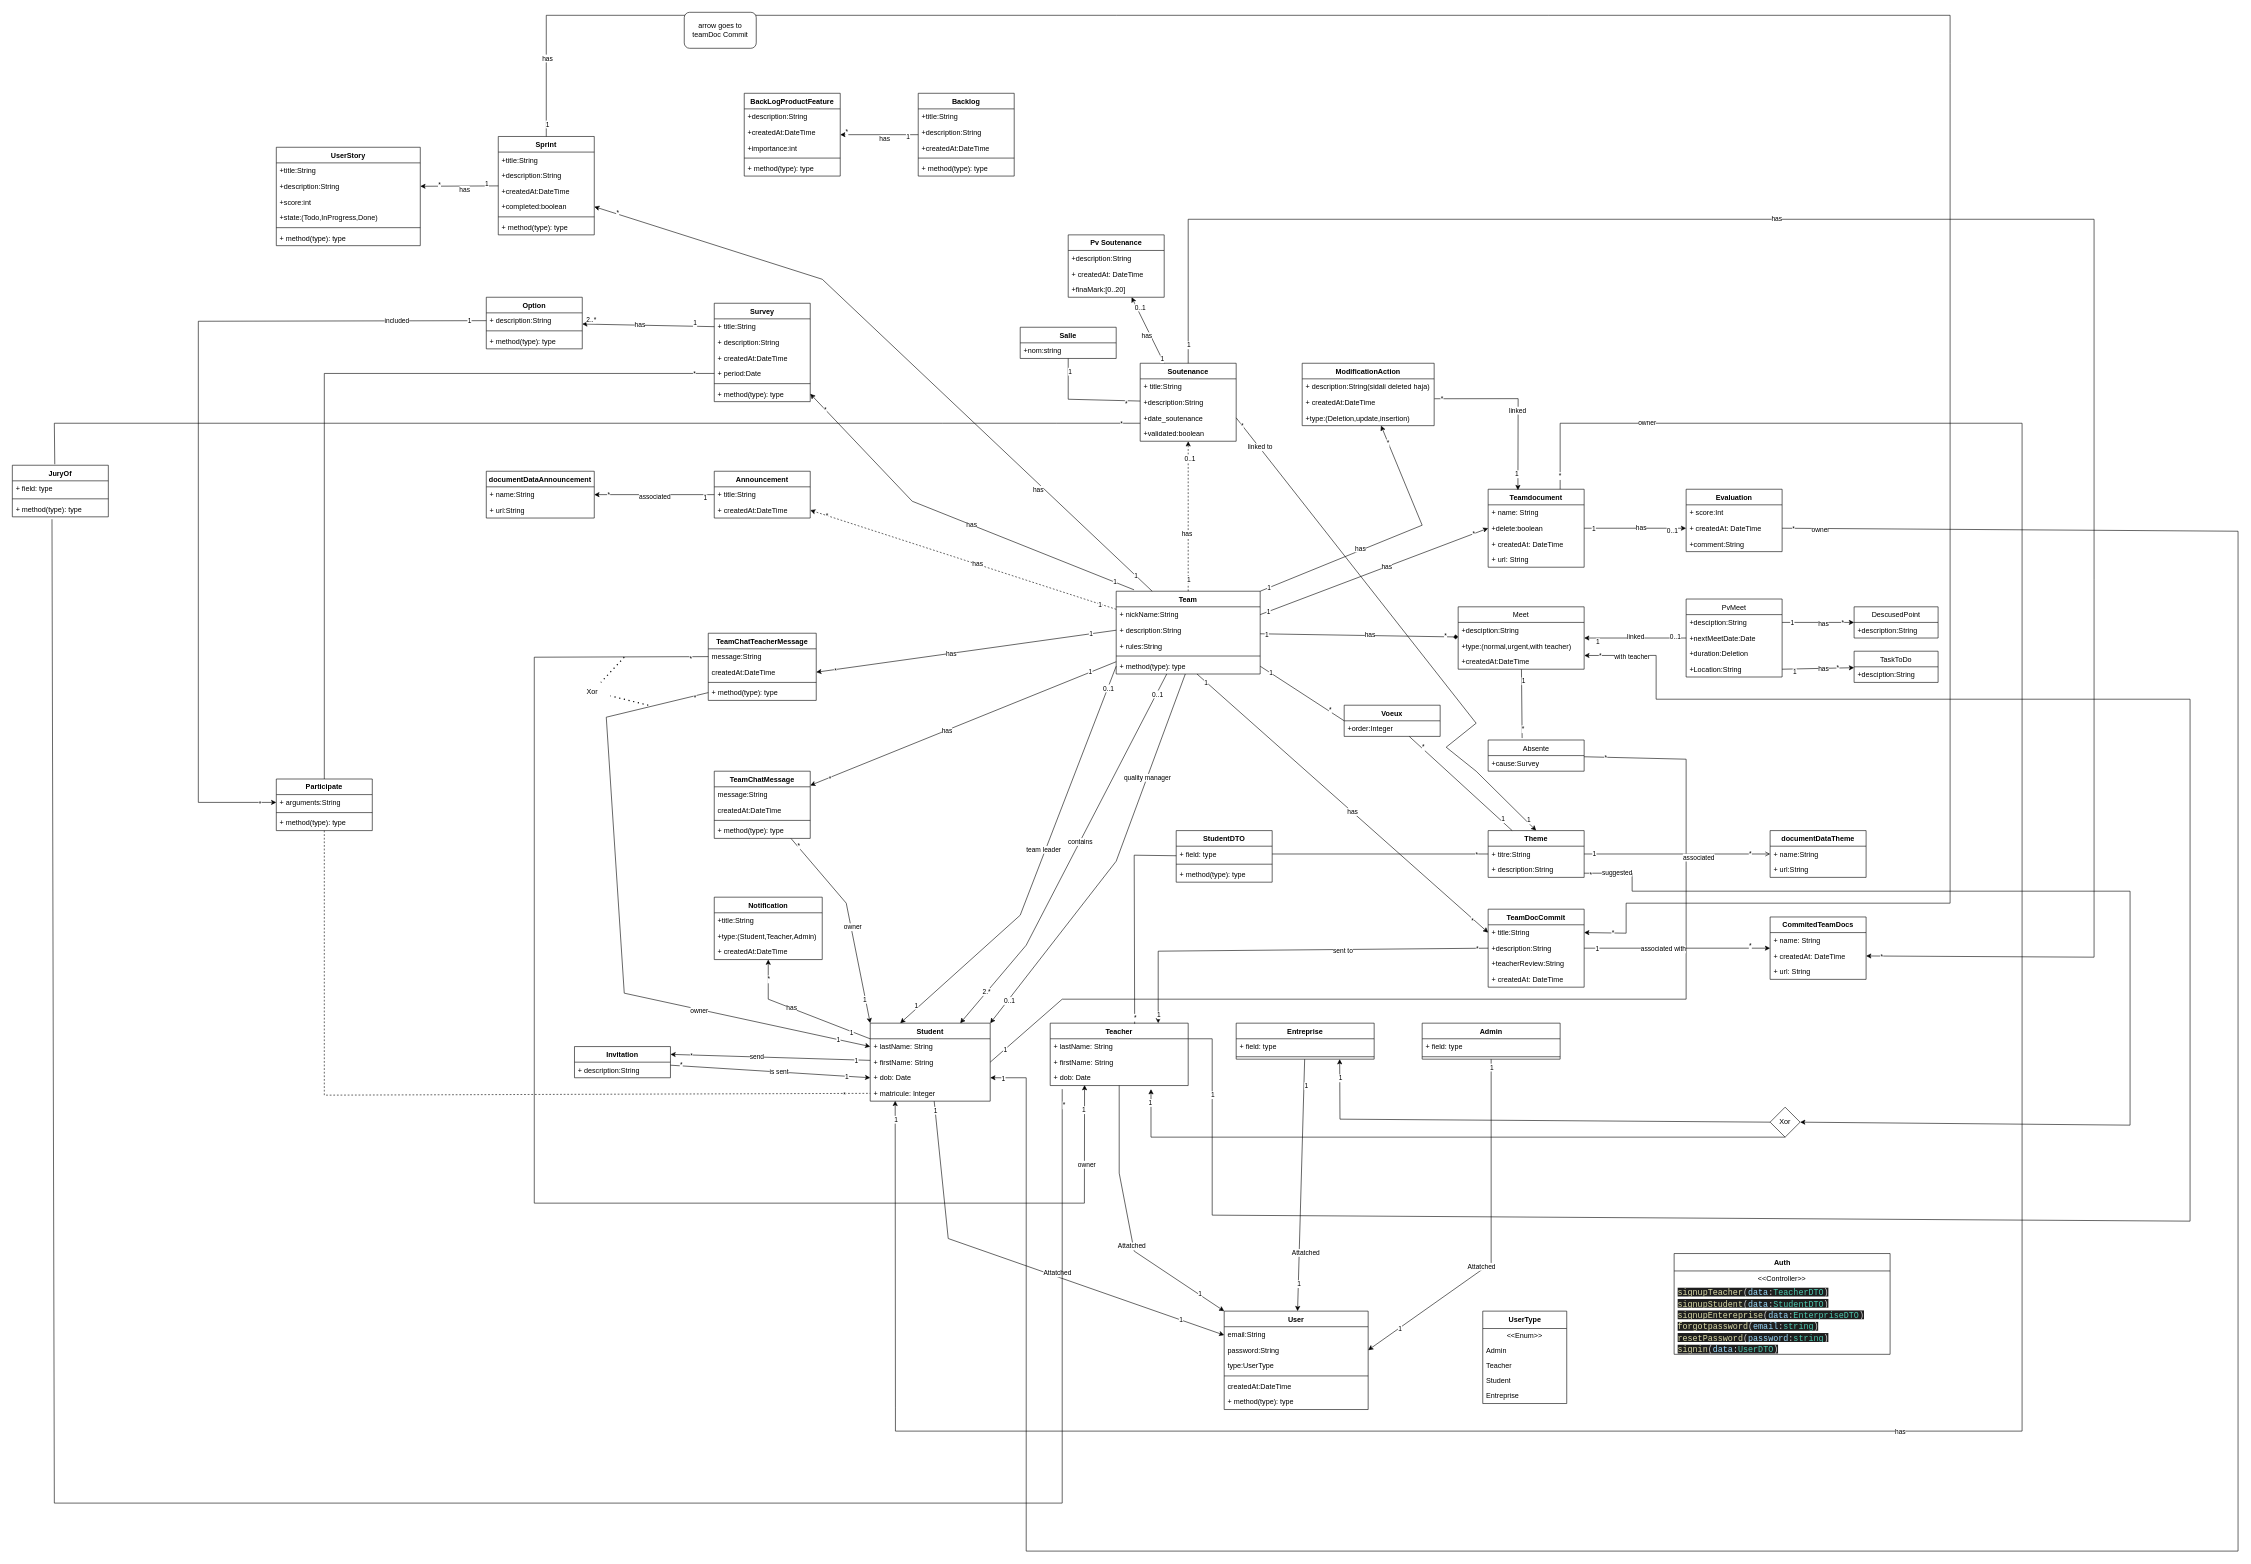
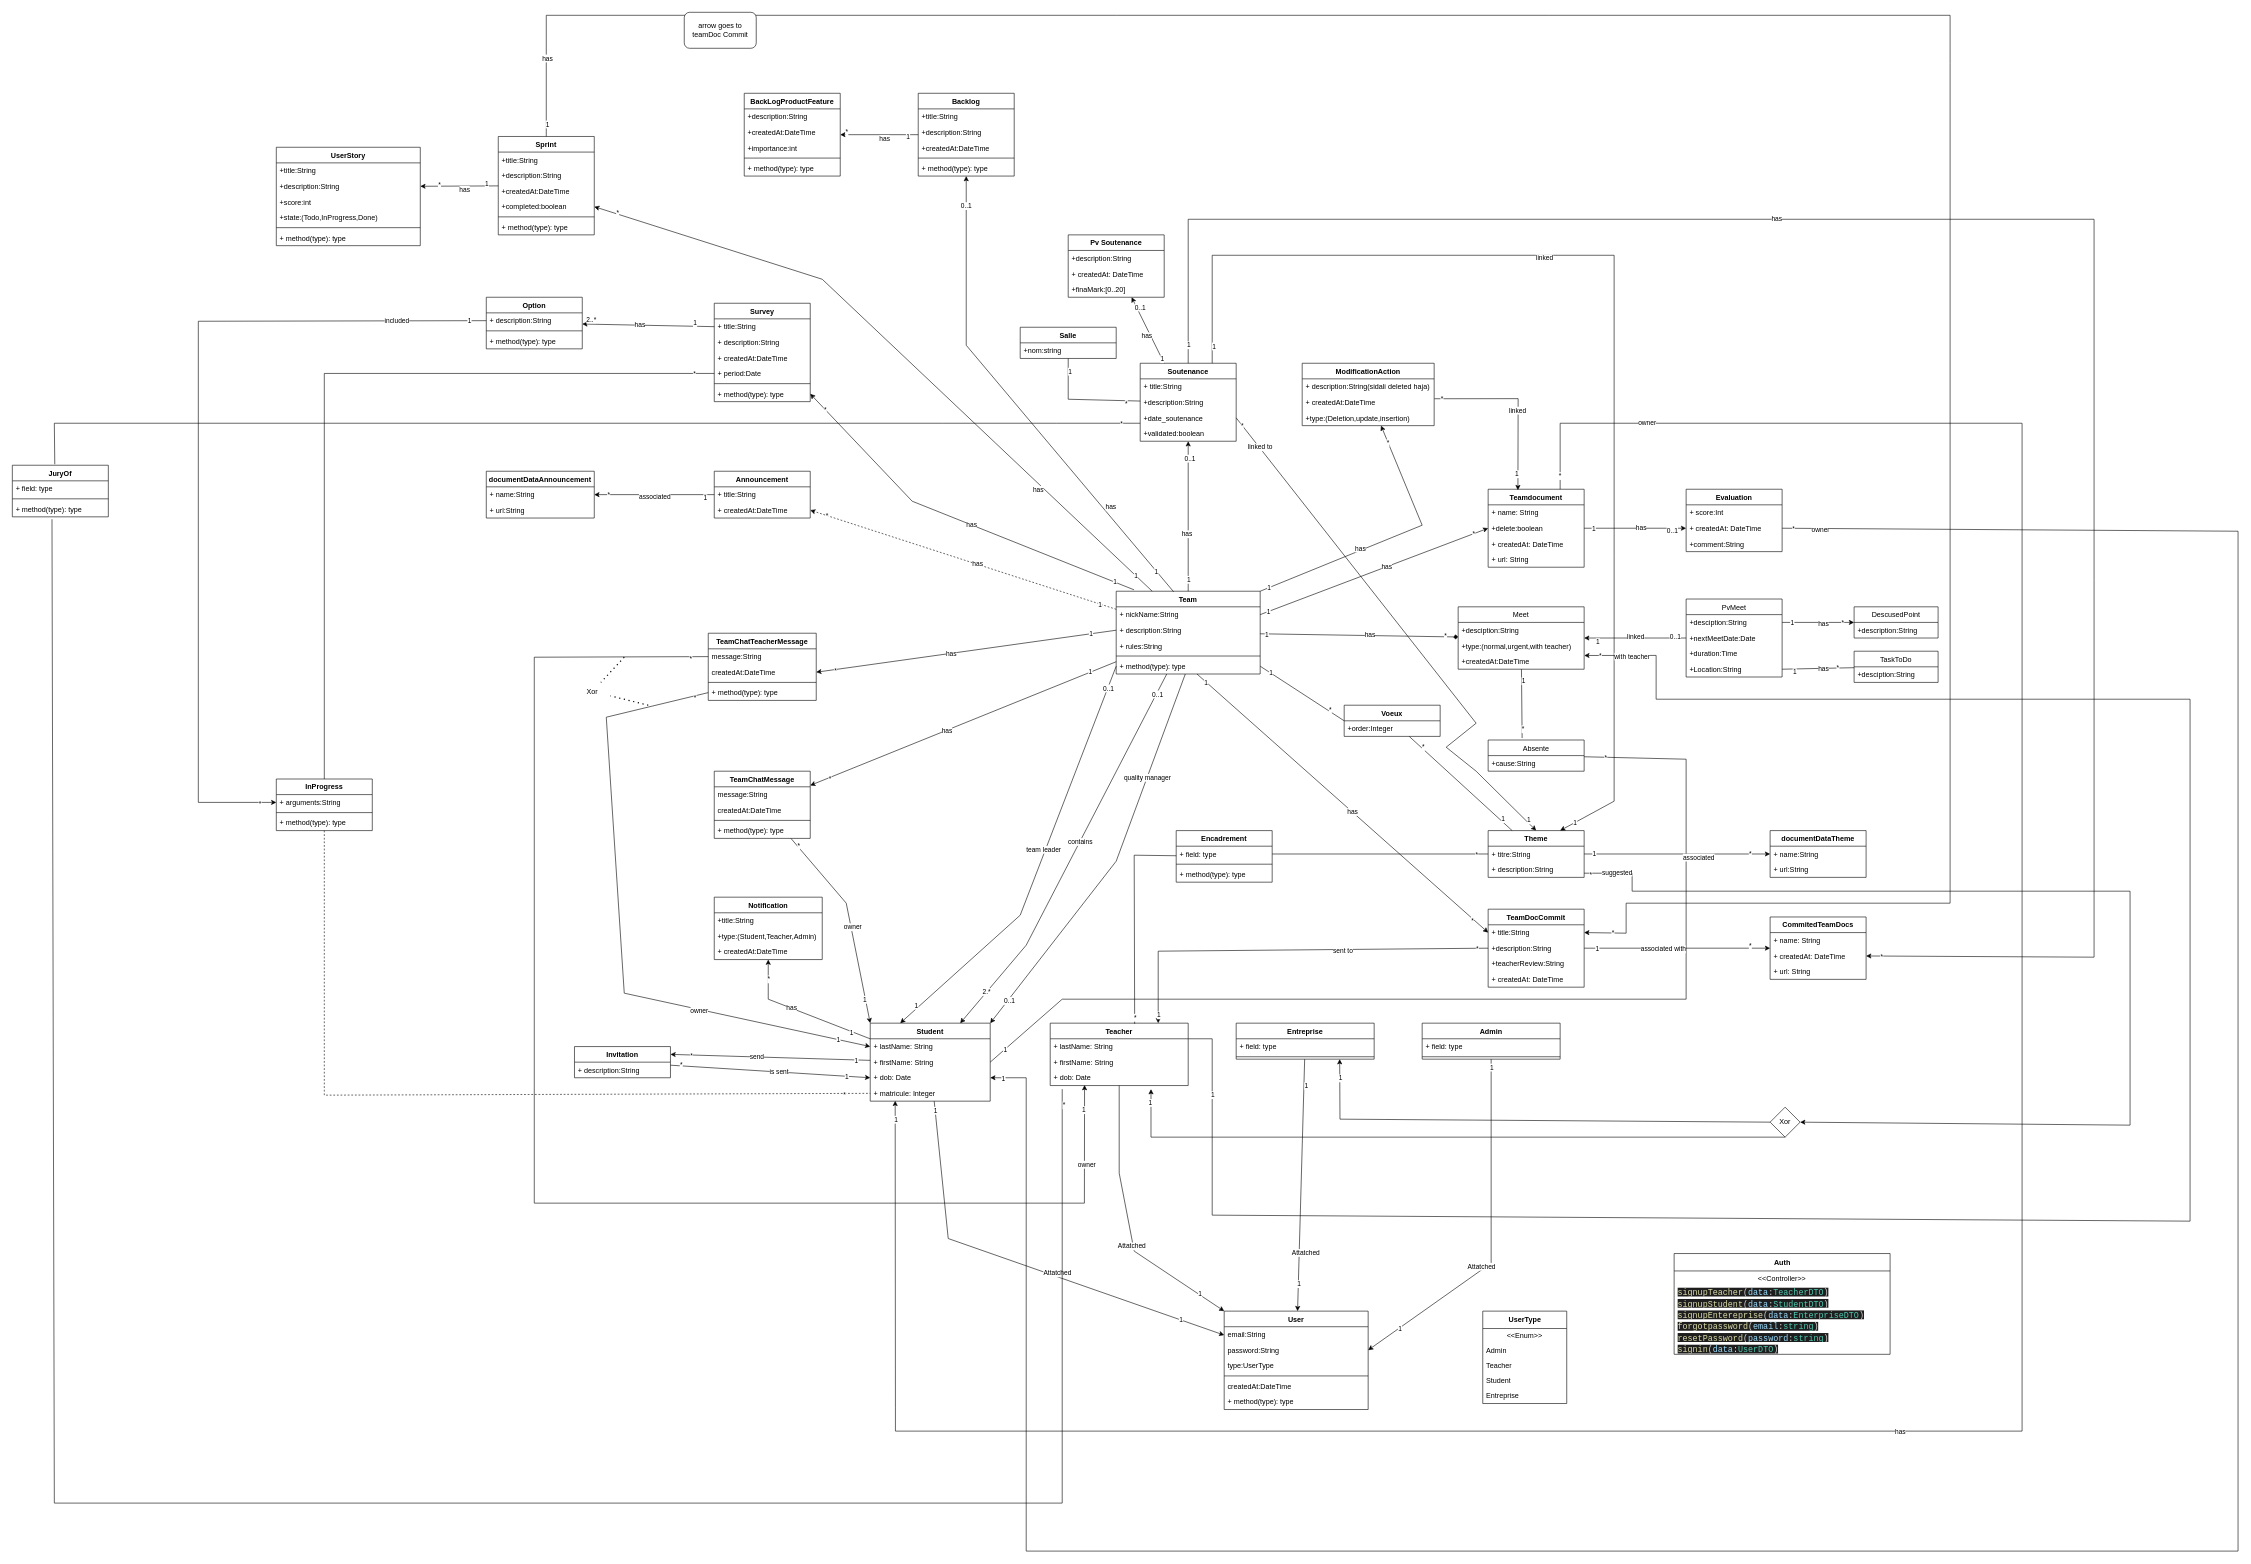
none -> (1069, 468)
(1188, 527) -> (1188, 527)
(1722, 654) -> (1715, 654)
(1848, 668) -> (1850, 668)
(1517, 764) -> (1516, 764)
(324, 787) -> (324, 787)
none -> (1590, 814)
(1224, 839) -> (1224, 839)
(1765, 854) -> (1764, 854)
